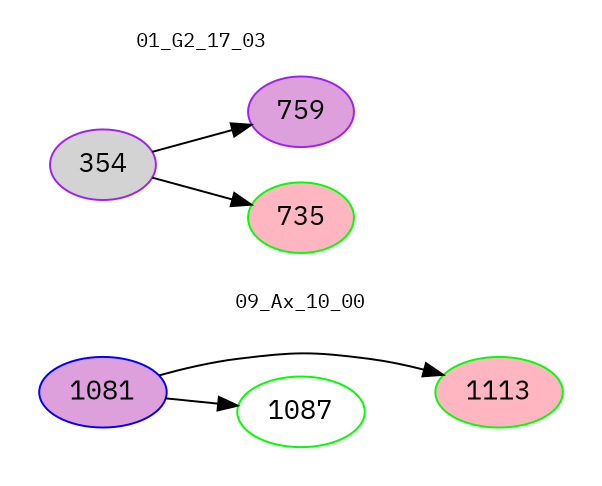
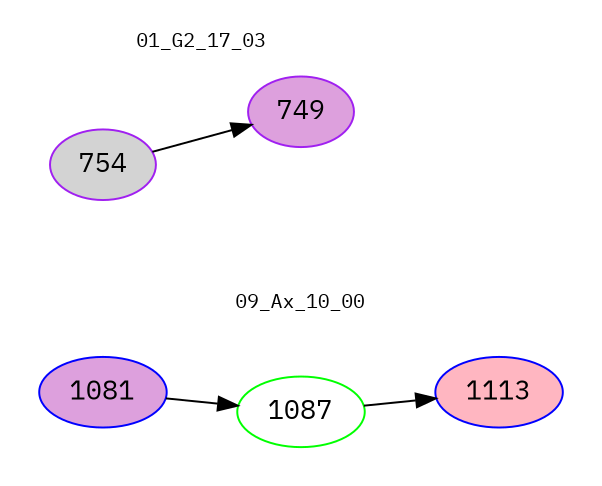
(301, 112) -> (301, 112)
(103, 165) -> (103, 165)
(301, 218) -> none
(291, 354) -> (390, 403)
(499, 392) -> (499, 392)
